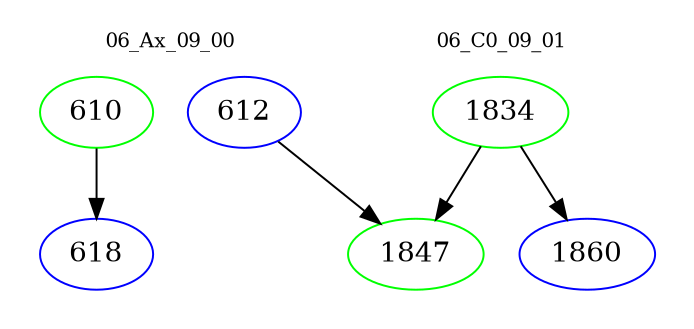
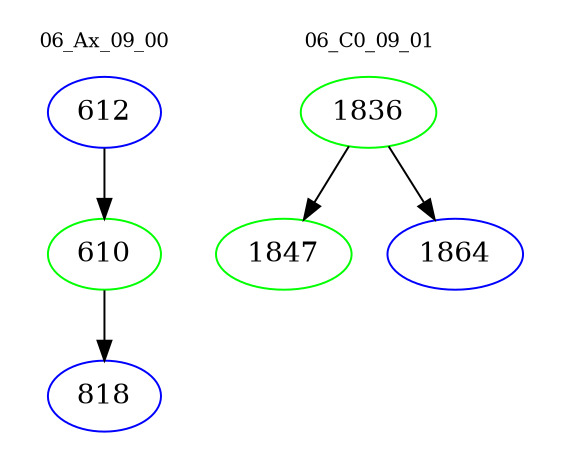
(501, 112) -> (369, 112)
(304, 162) -> (104, 174)
(97, 254) -> (104, 396)
(587, 254) -> (455, 254)
